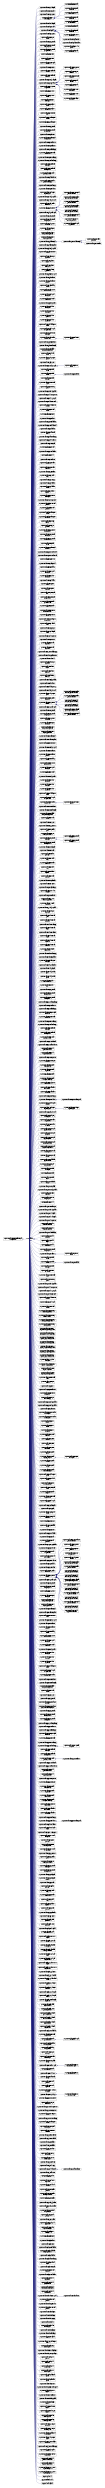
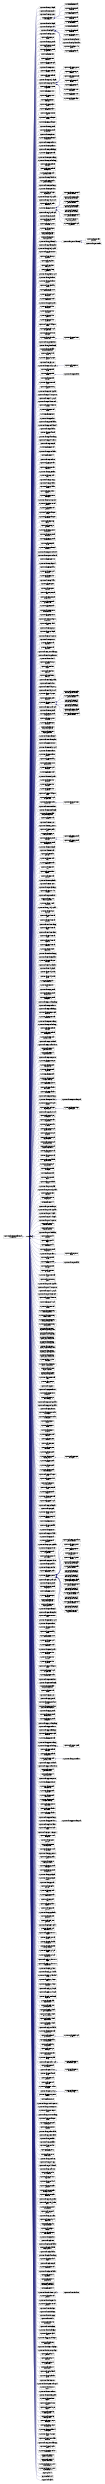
(47, 153) -> (47, 153)
(47, 1916) -> none
(72, 2169) -> none
